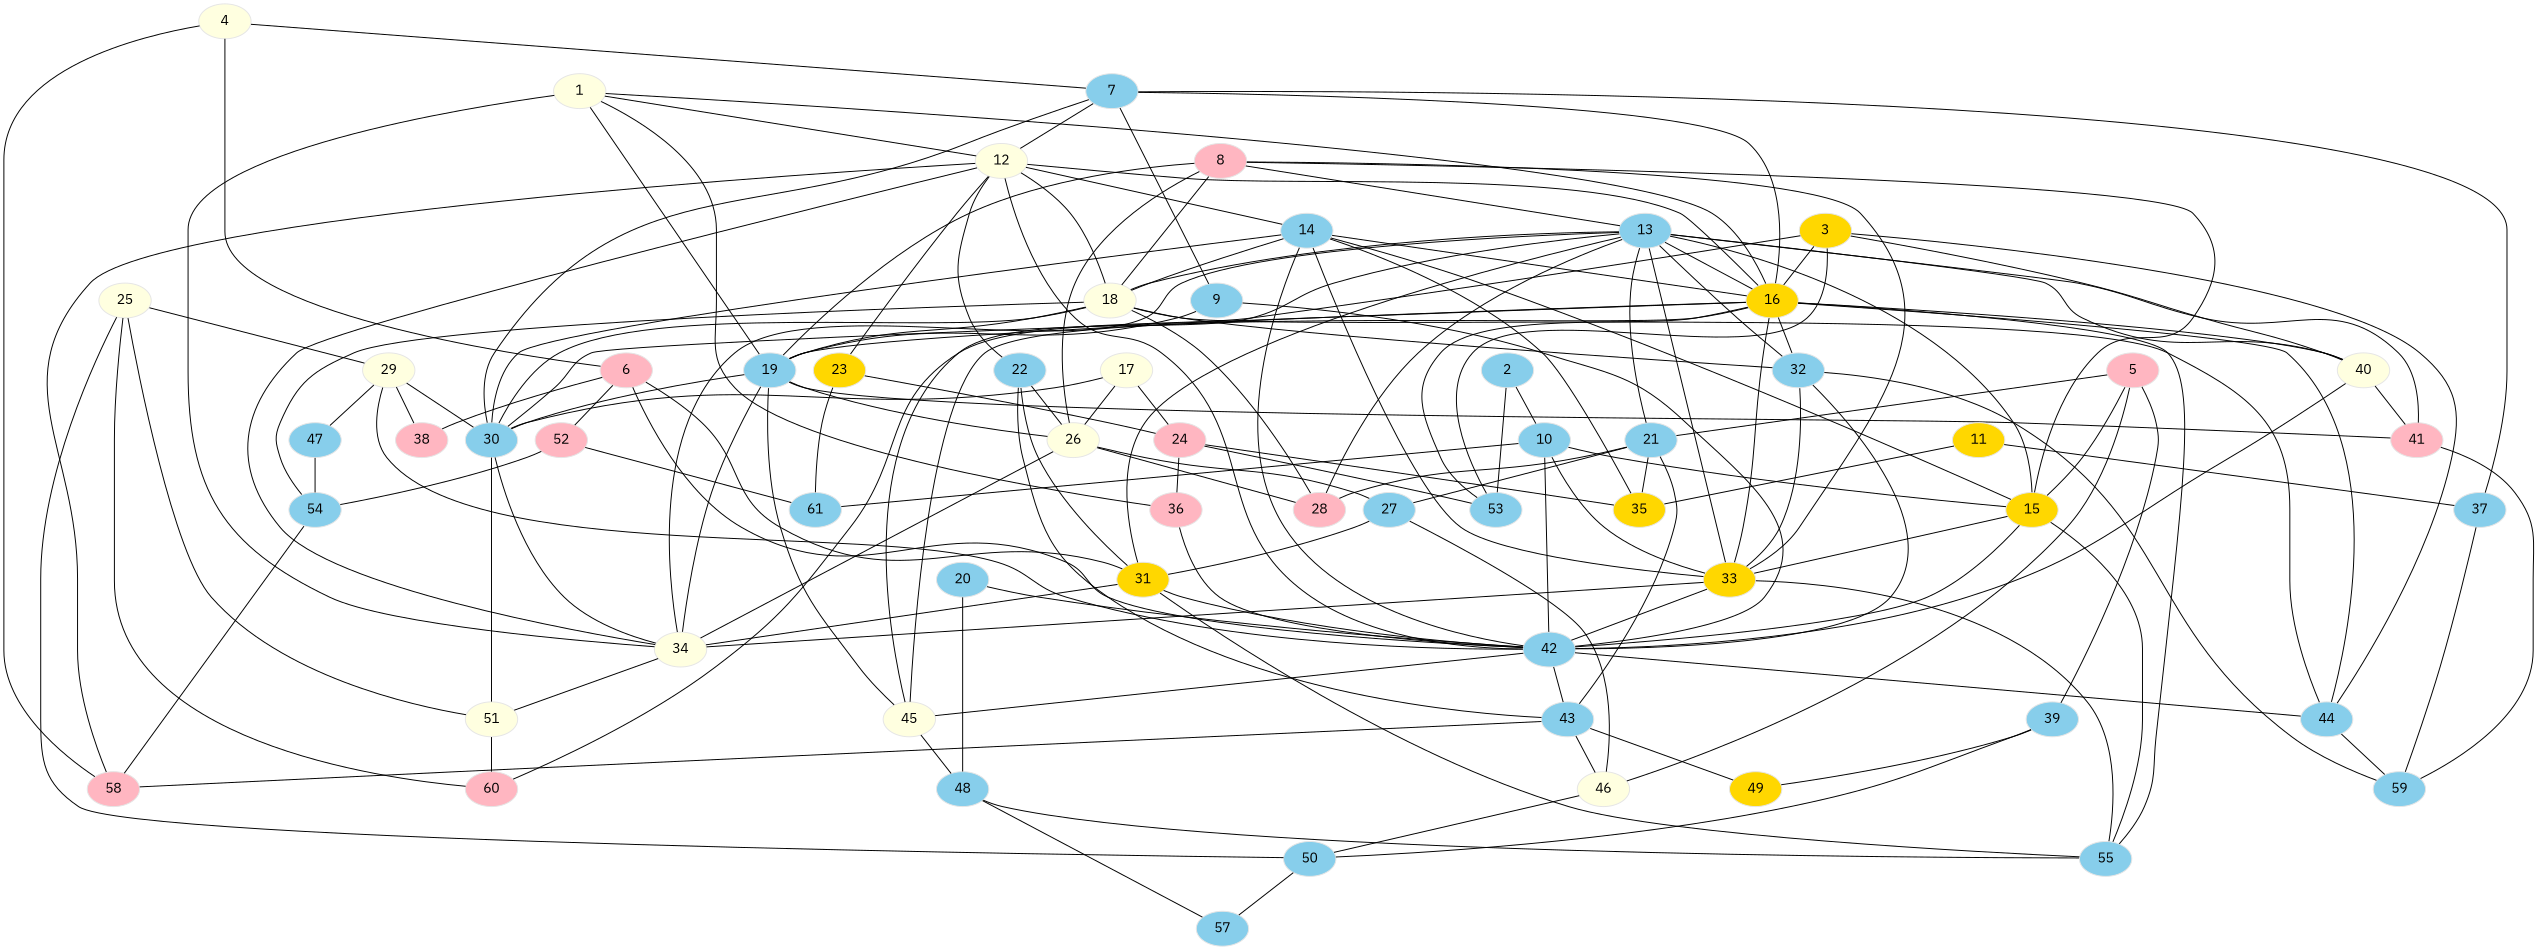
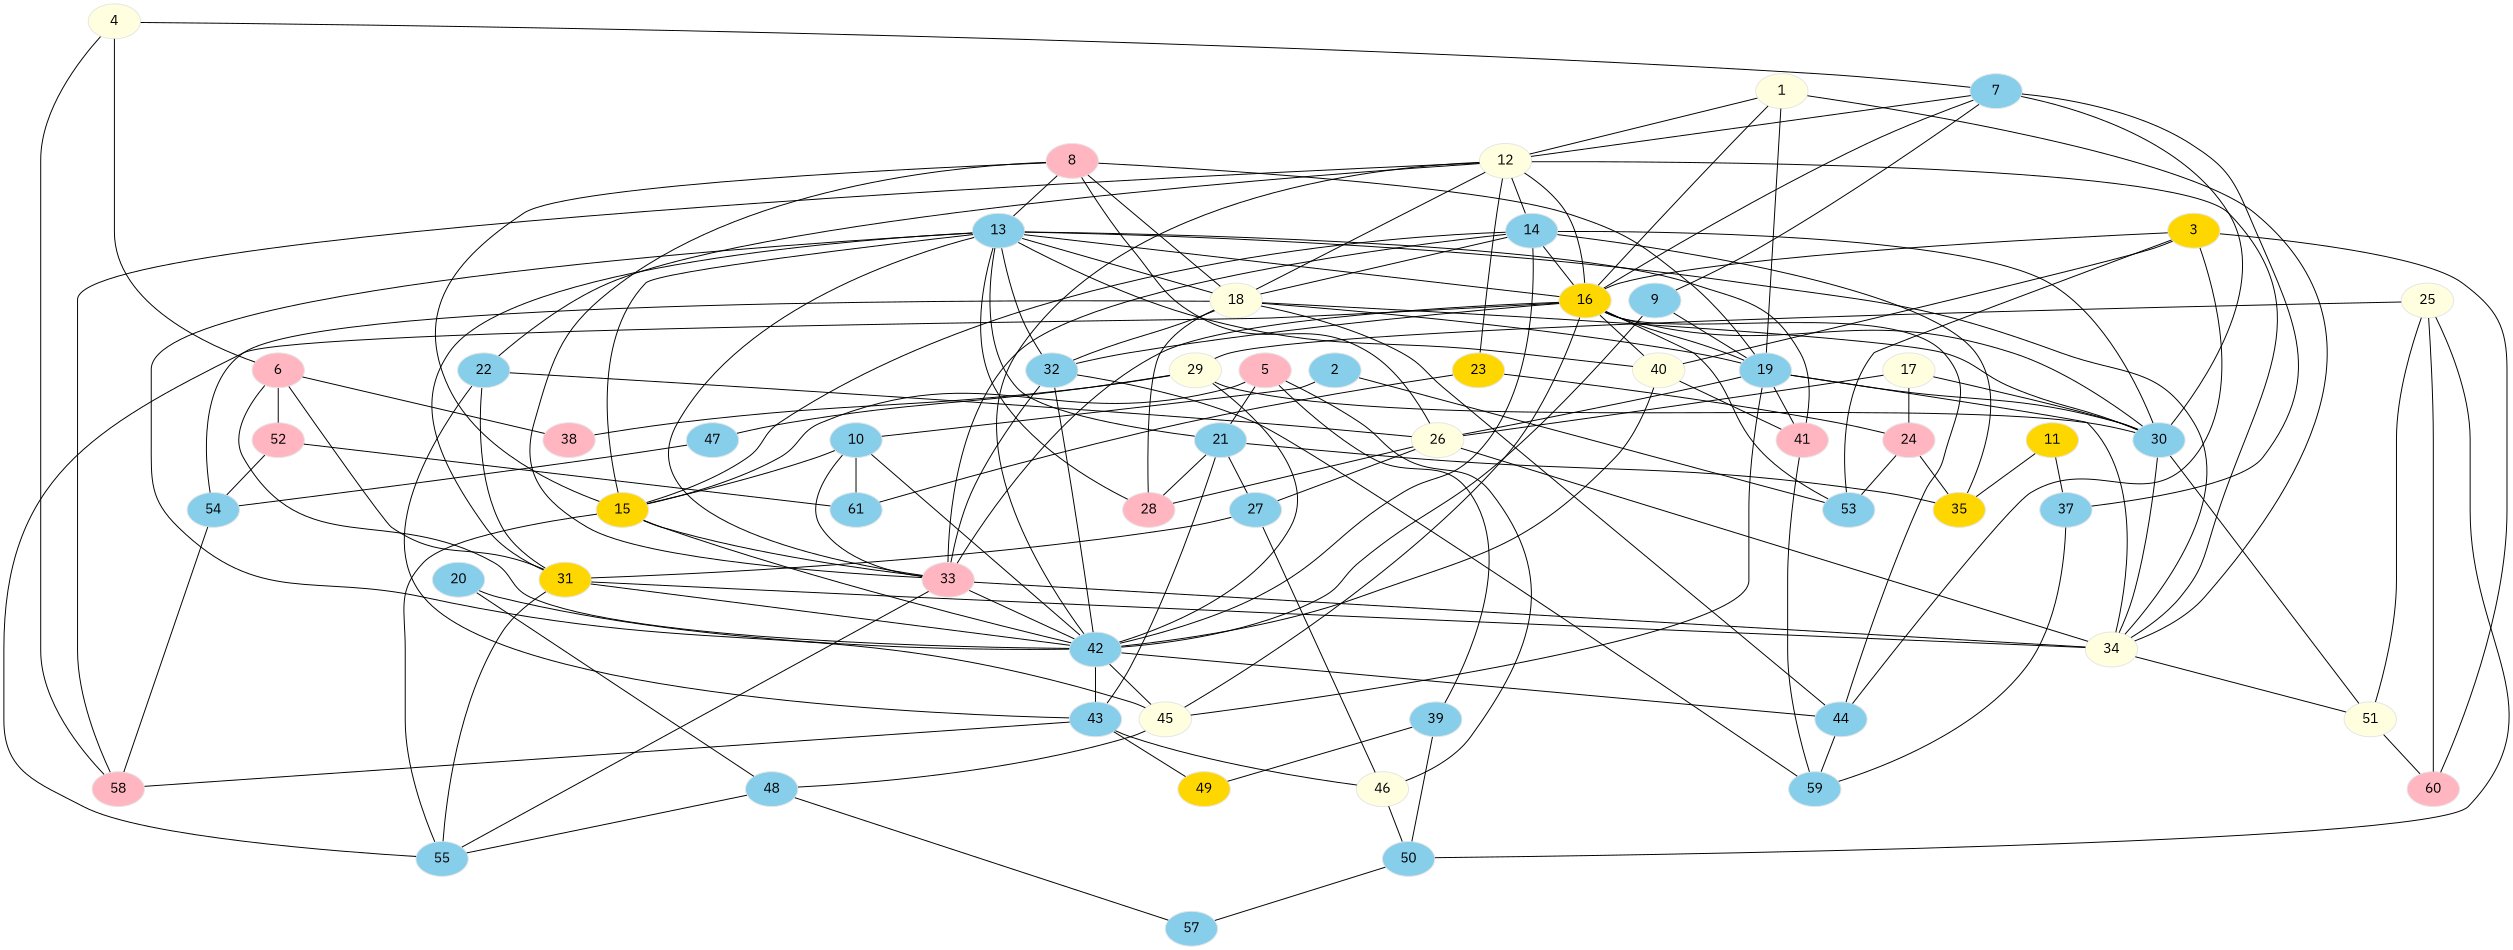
(1176, 510) -> none
(1729, 580) -> (948, 580)
